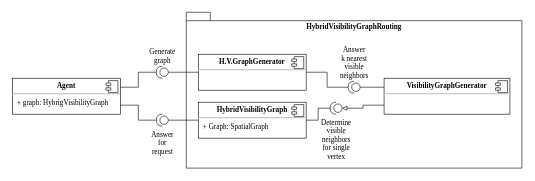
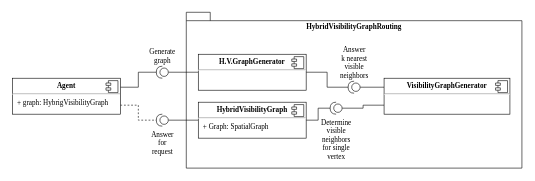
(348, 108) -> (346, 108)
(138, 112) -> (138, 112)
